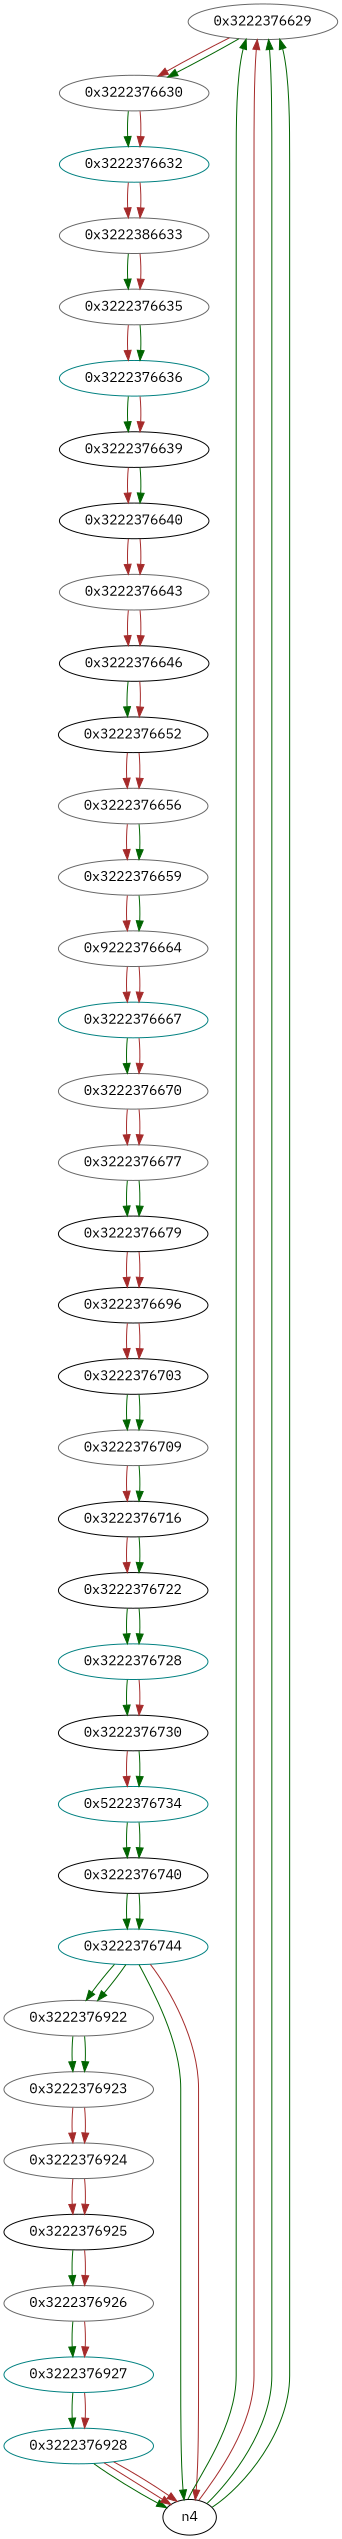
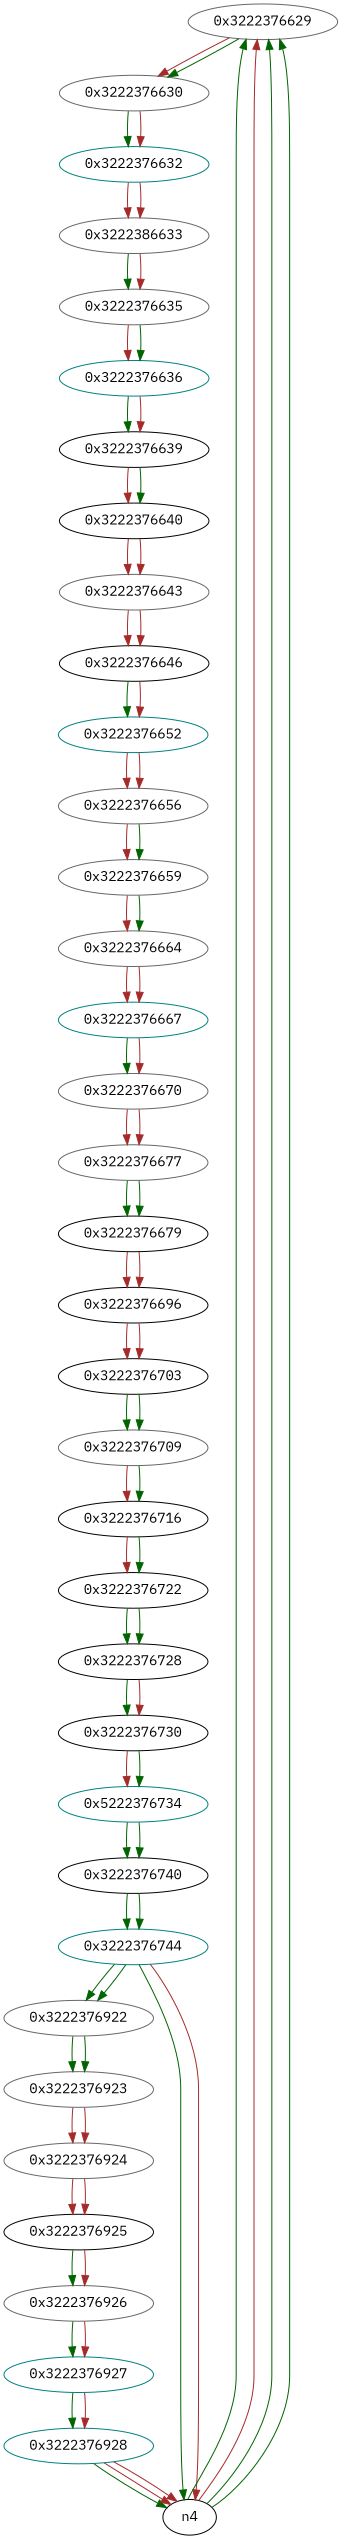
(133, 735) -> (133, 735)
(133, 949) -> (133, 949)
(133, 1662) -> (133, 1662)
